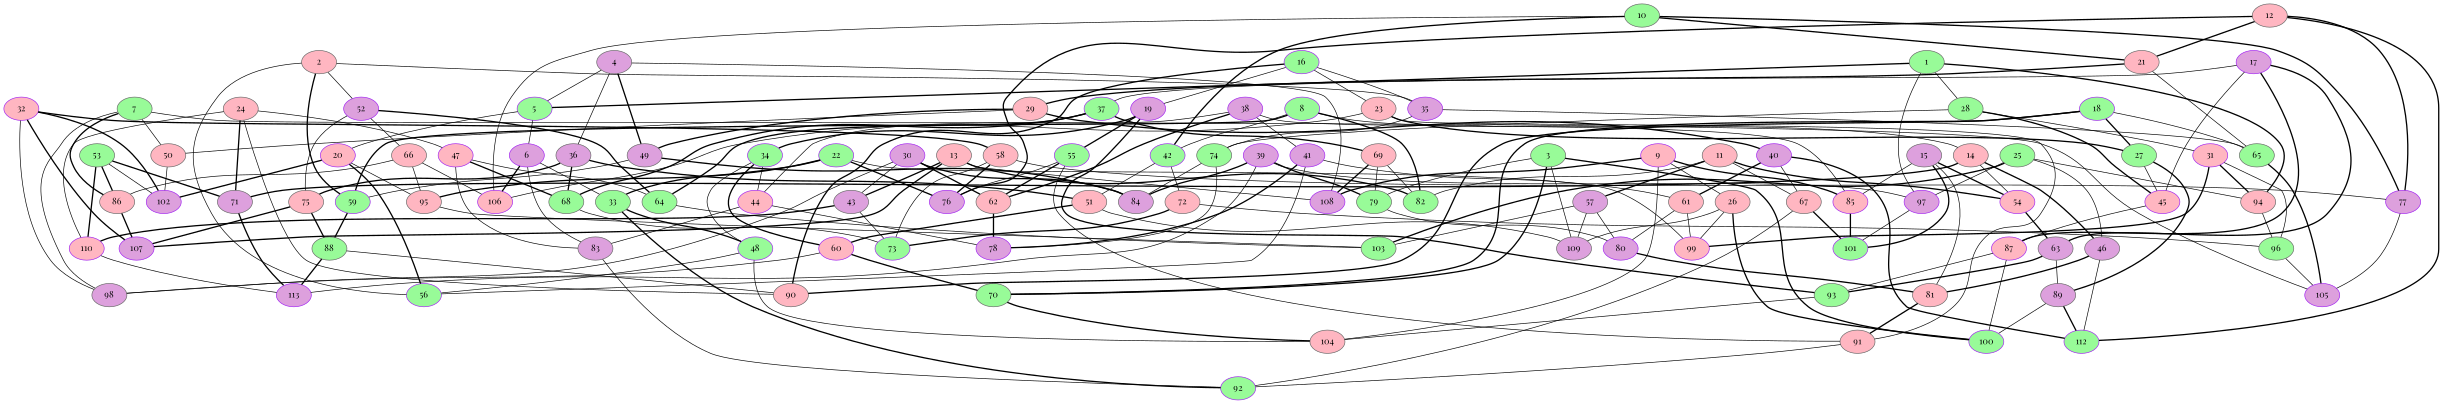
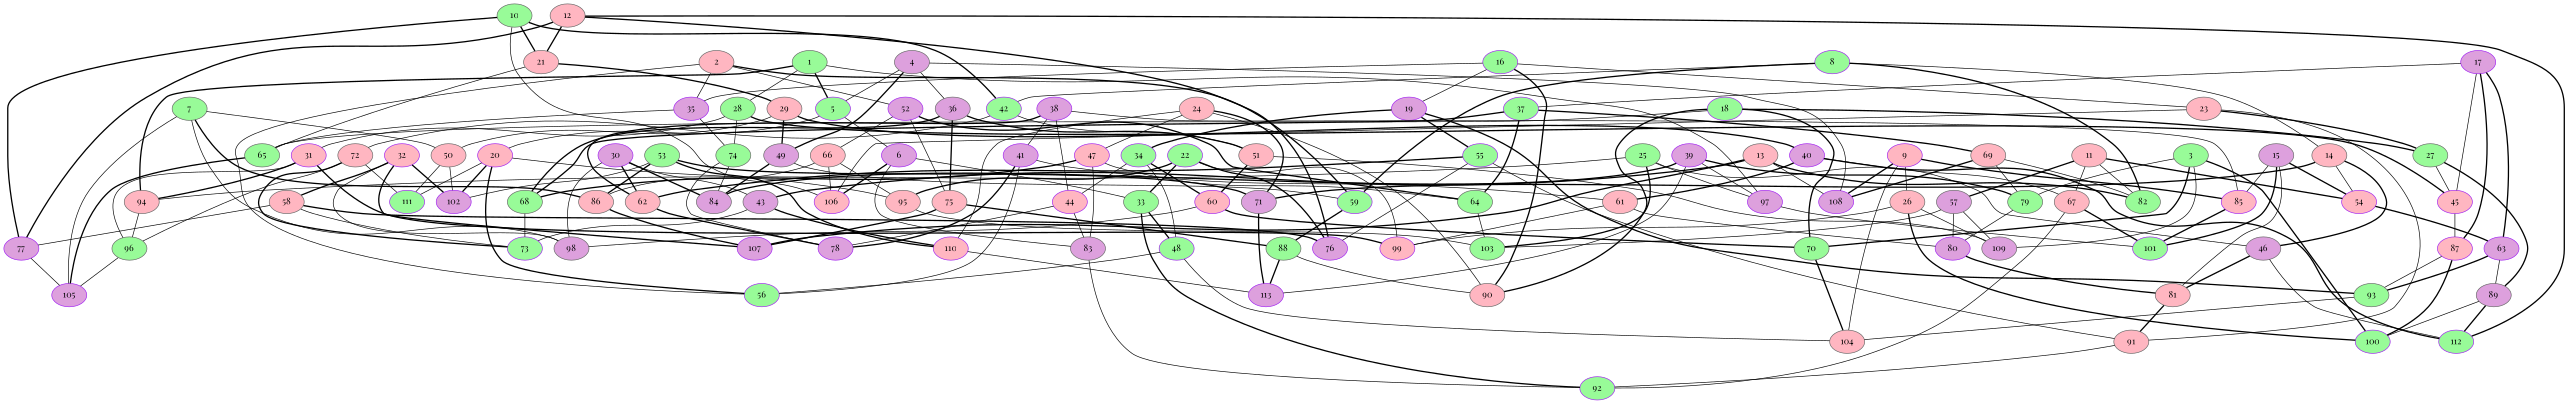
none -> (407, 202)
(2056, 249) -> (2502, 249)
(1998, 295) -> (2429, 306)
